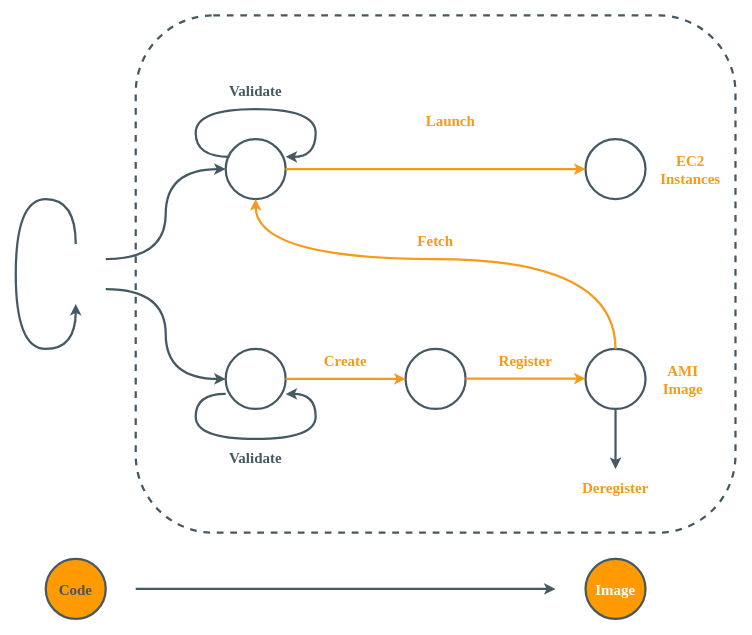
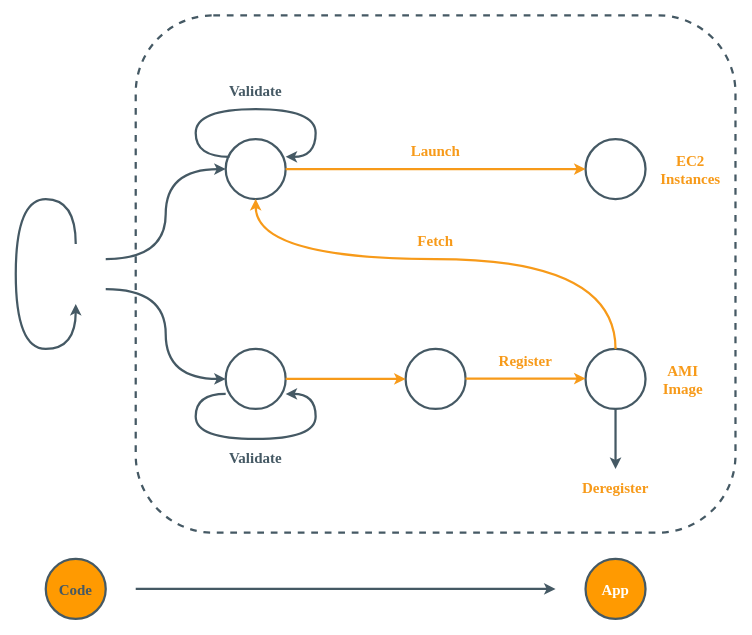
(450, 120) -> (435, 150)
(345, 360) -> none
(615, 589) -> (615, 589)
